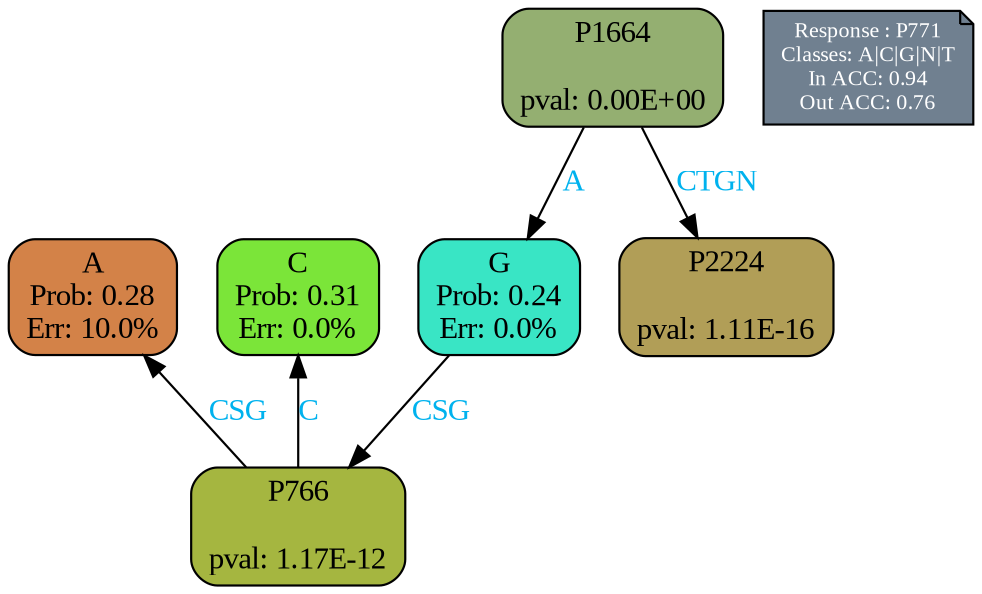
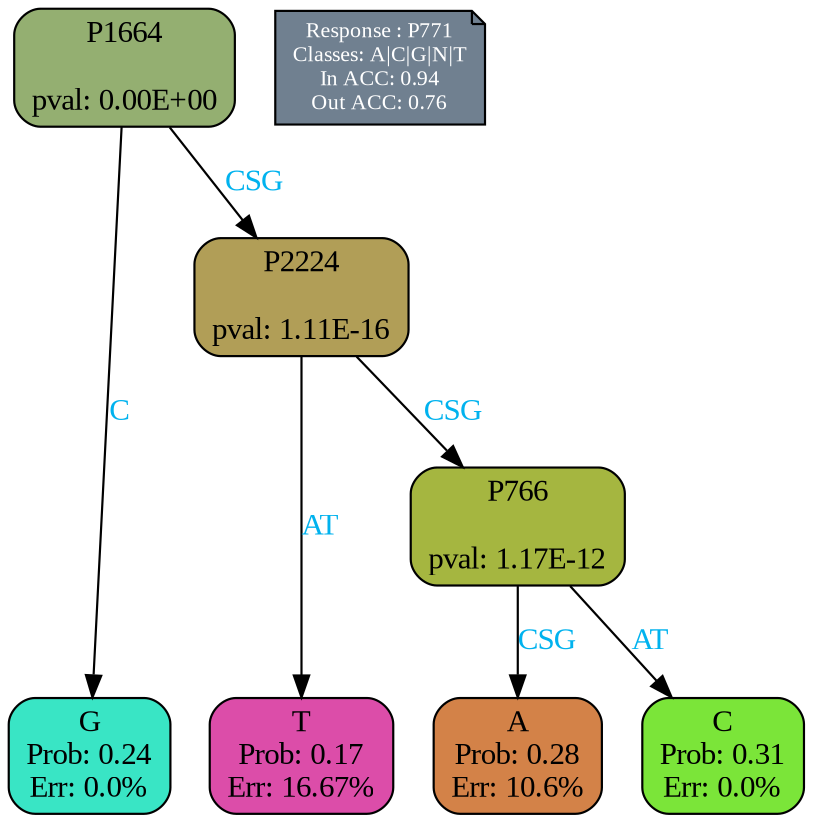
(573, 182) -> (120, 412)
(717, 182) -> (255, 182)
(93, 297) -> (518, 756)
(407, 403) -> (402, 404)
(309, 412) -> (650, 641)
none -> (301, 756)
